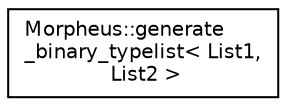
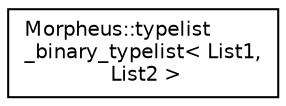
(143, 53) -> (143, 53)
